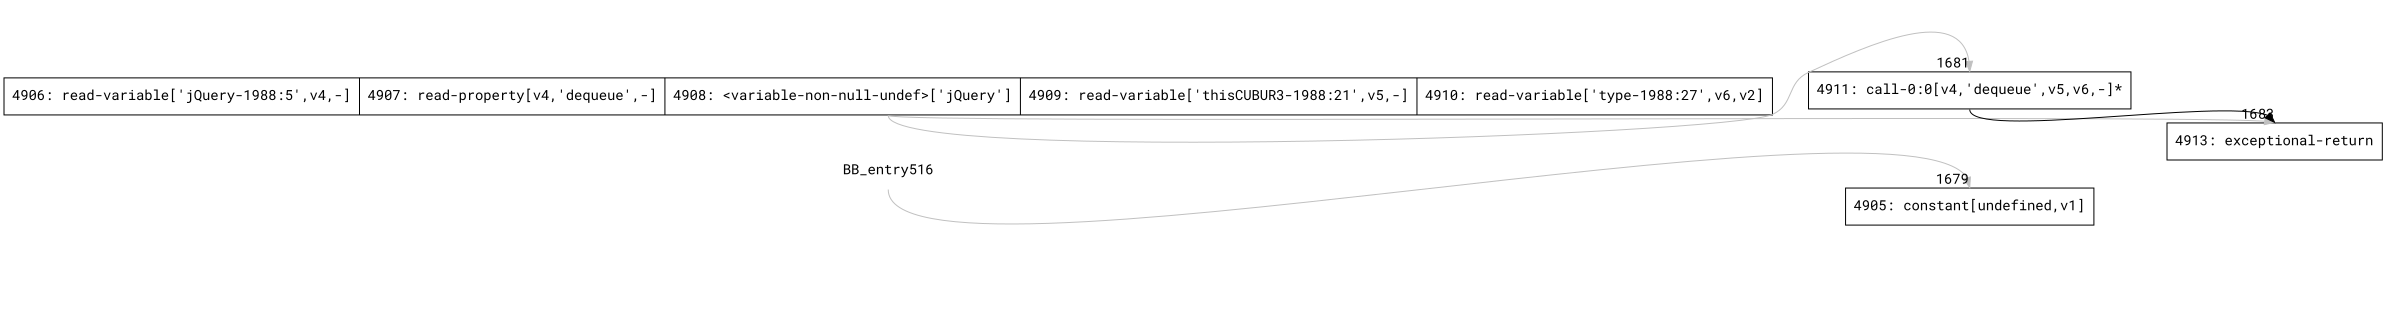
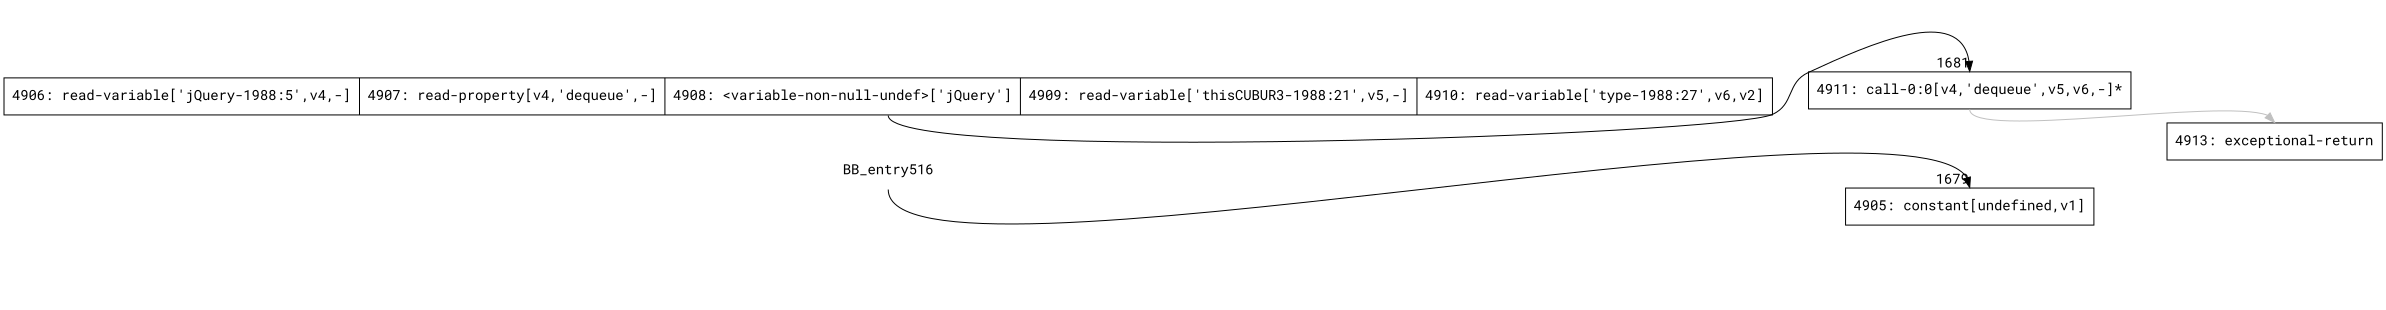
(2170, 113) -> (2117, 116)
(1576, 119) -> none
(1449, 137) -> (1449, 137)
(1425, 189) -> (1425, 189)
